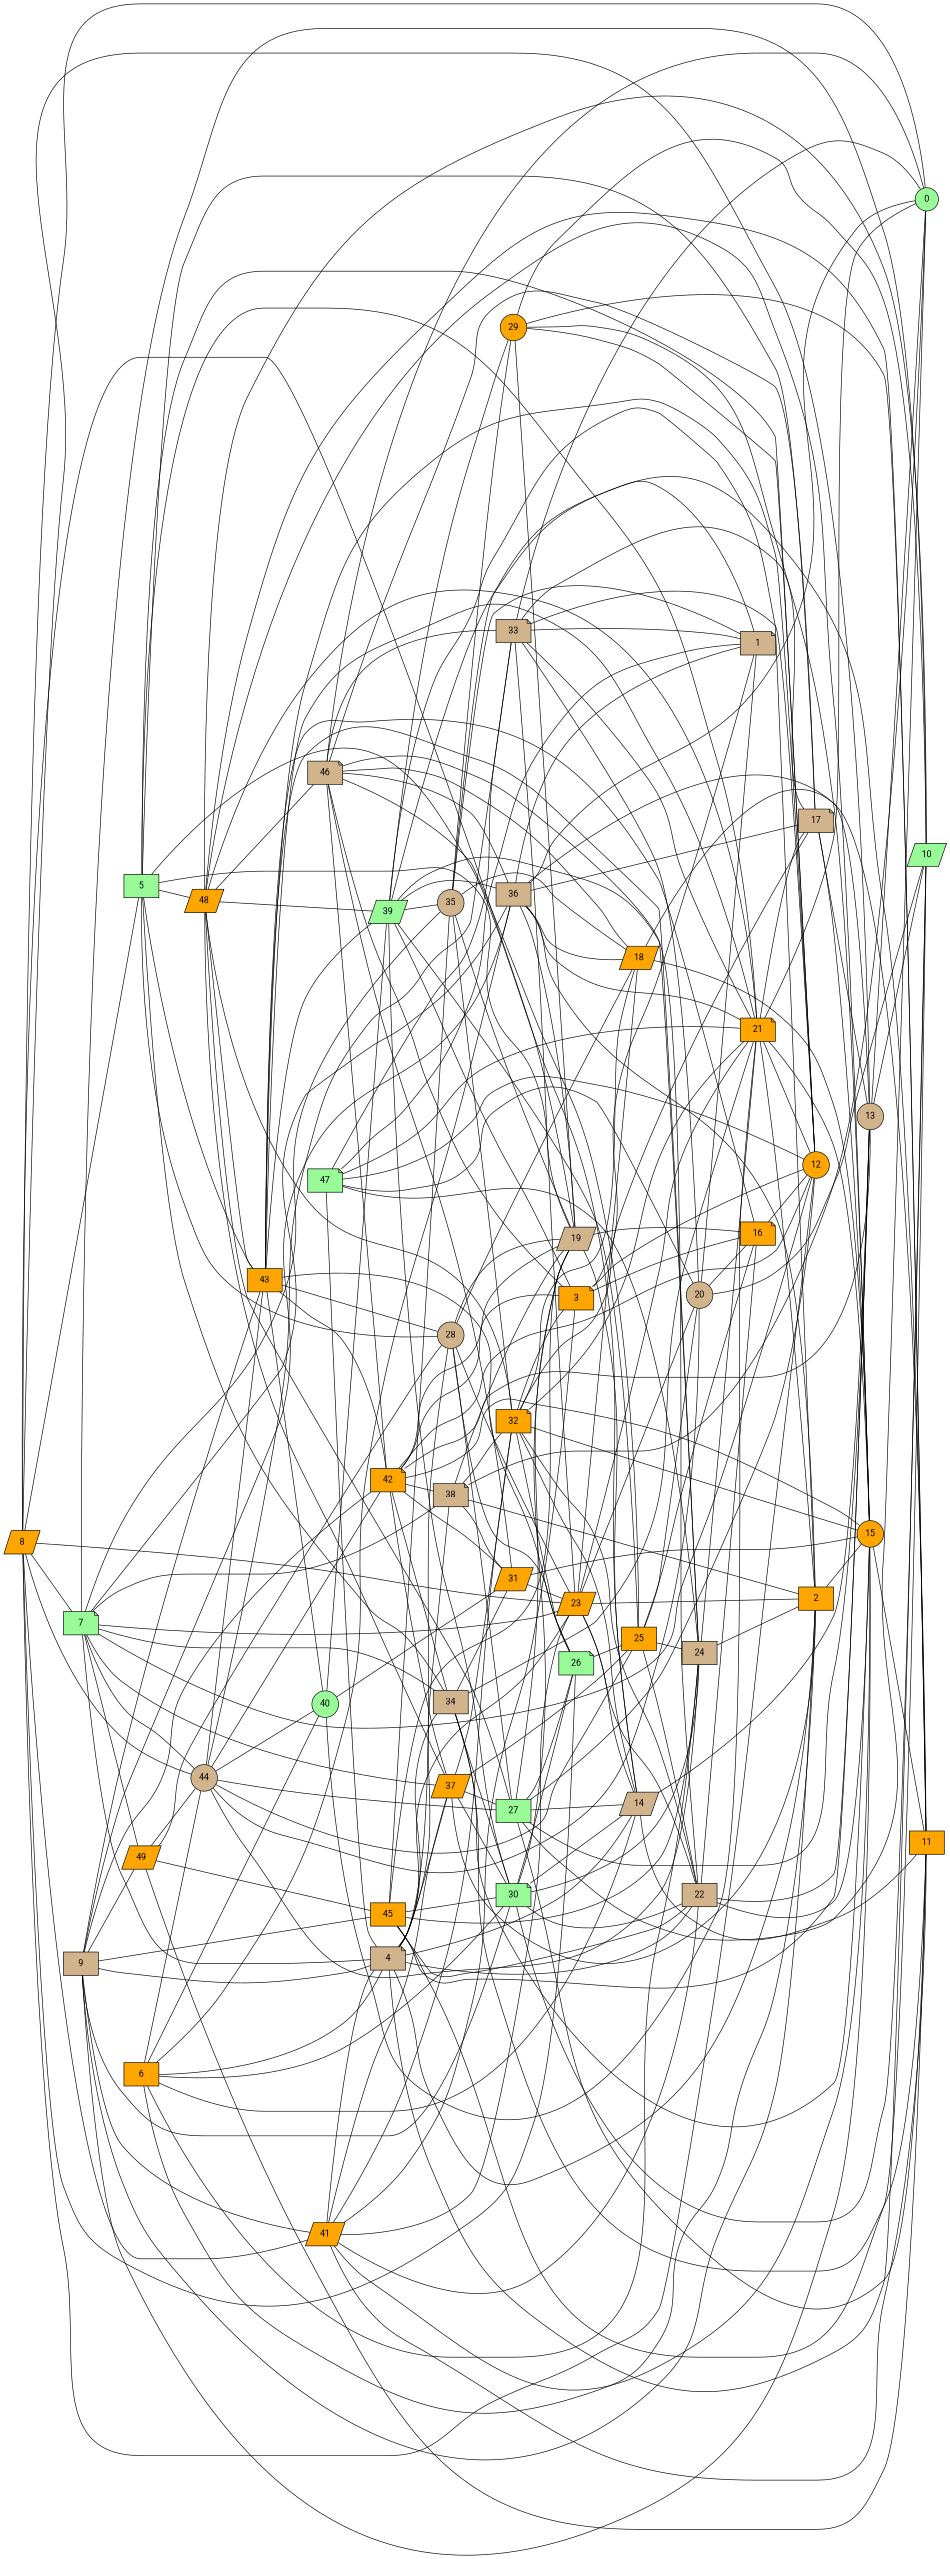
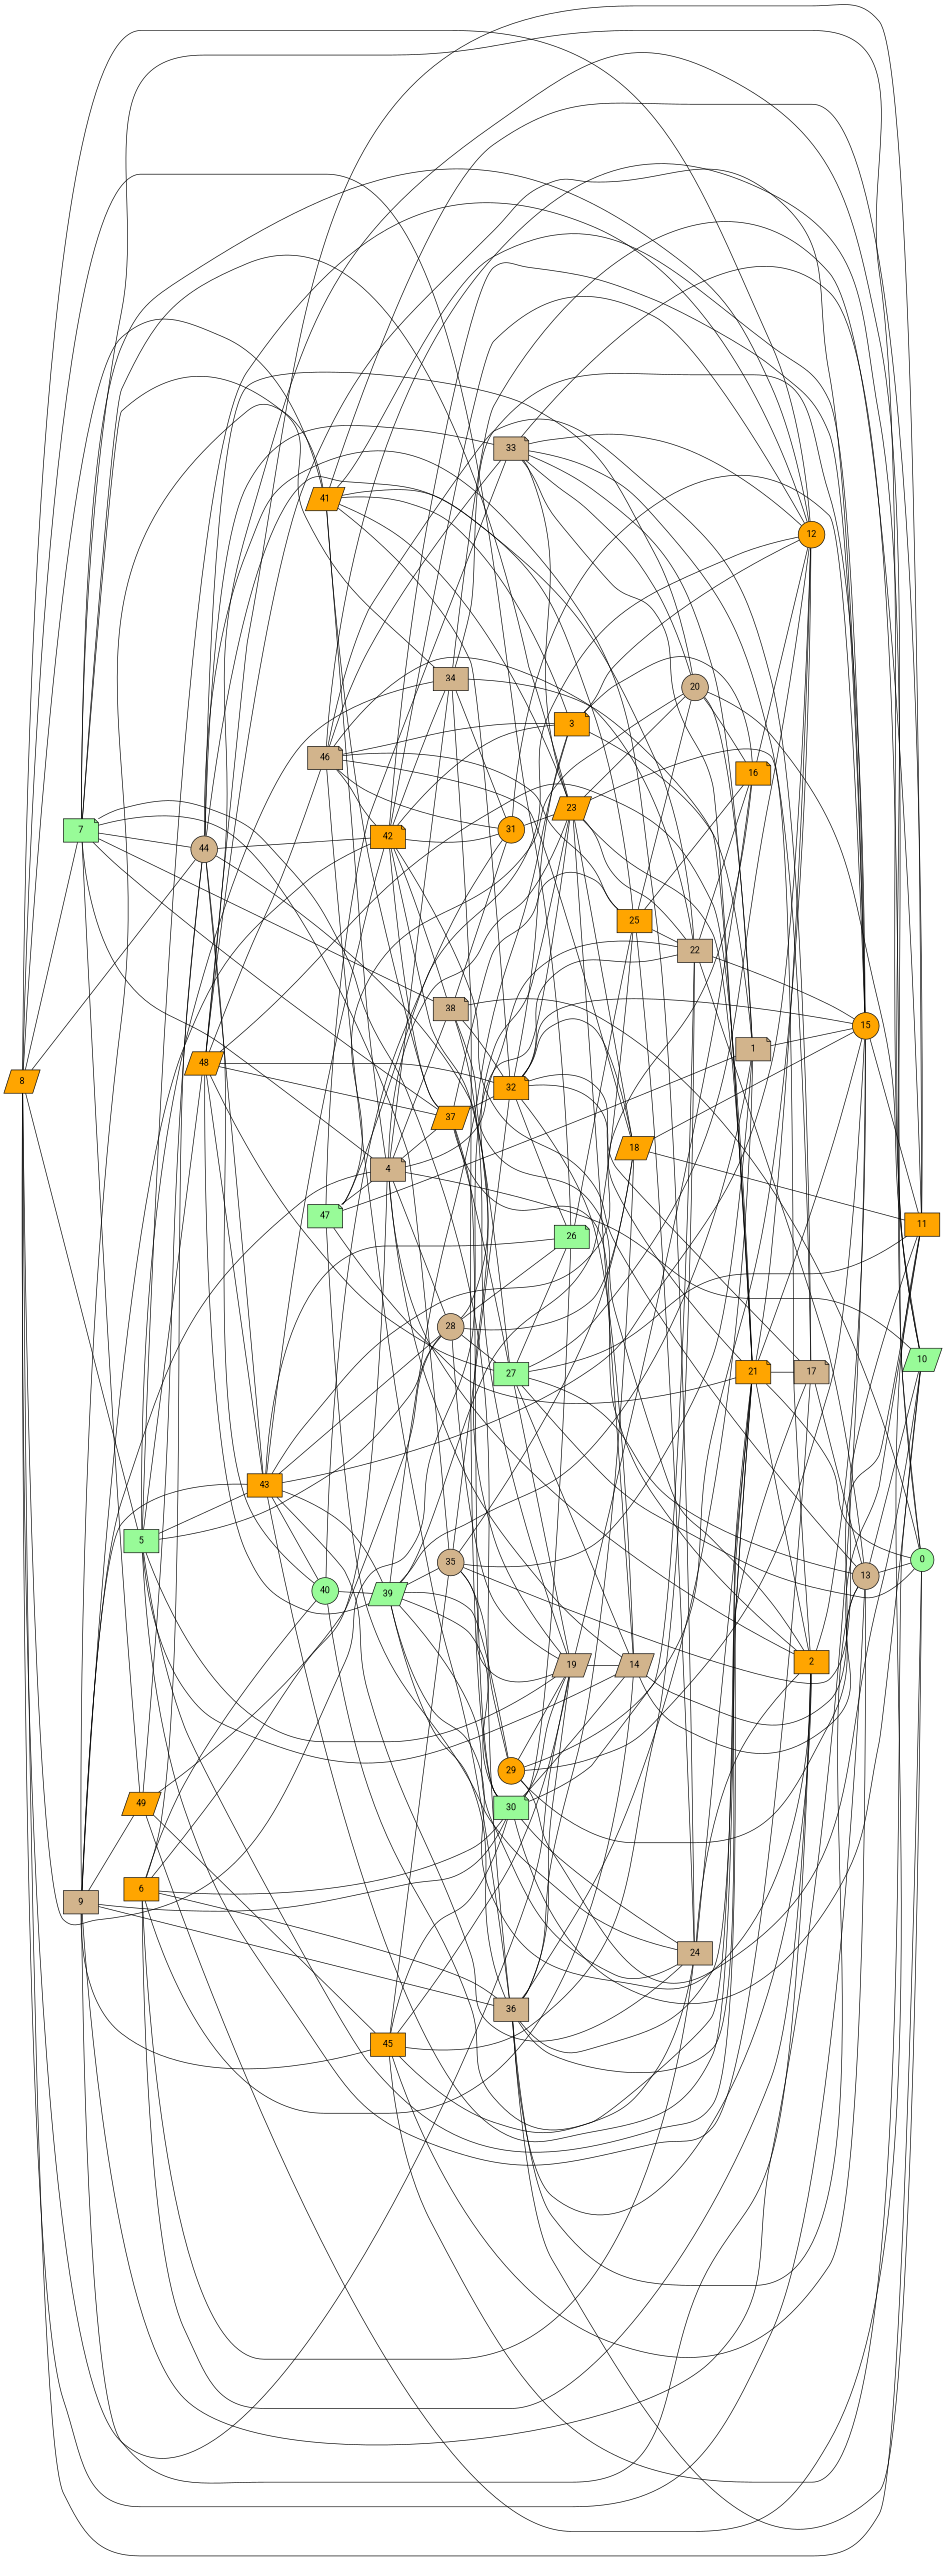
(853, 1158) -> (812, 1037)
(514, 1579) -> (511, 830)
